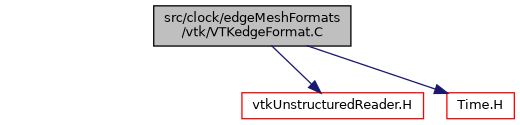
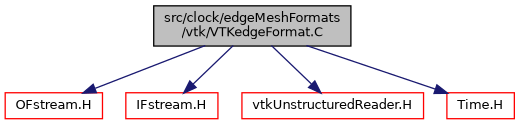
none -> (54, 106)
none -> (172, 106)
